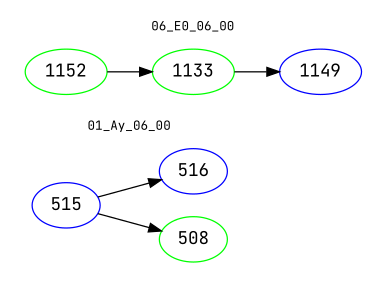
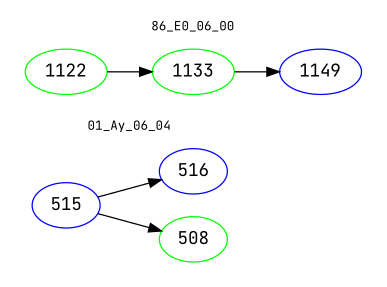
(193, 27) -> (193, 27)
(66, 72) -> (66, 72)
(130, 127) -> (130, 127)
